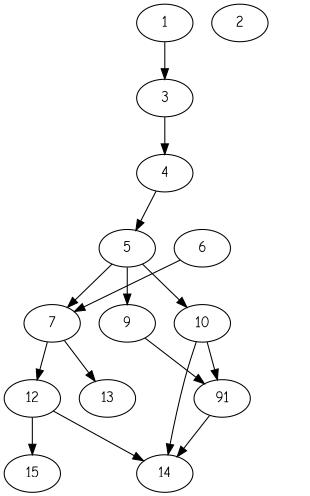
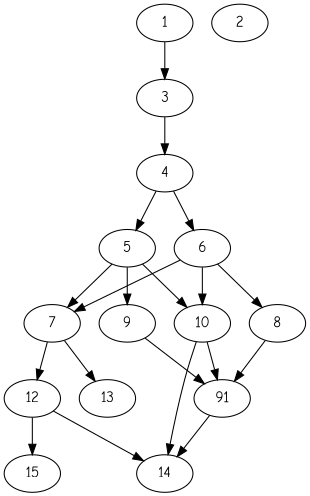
none -> (181, 206)
none -> (202, 281)
none -> (277, 323)
